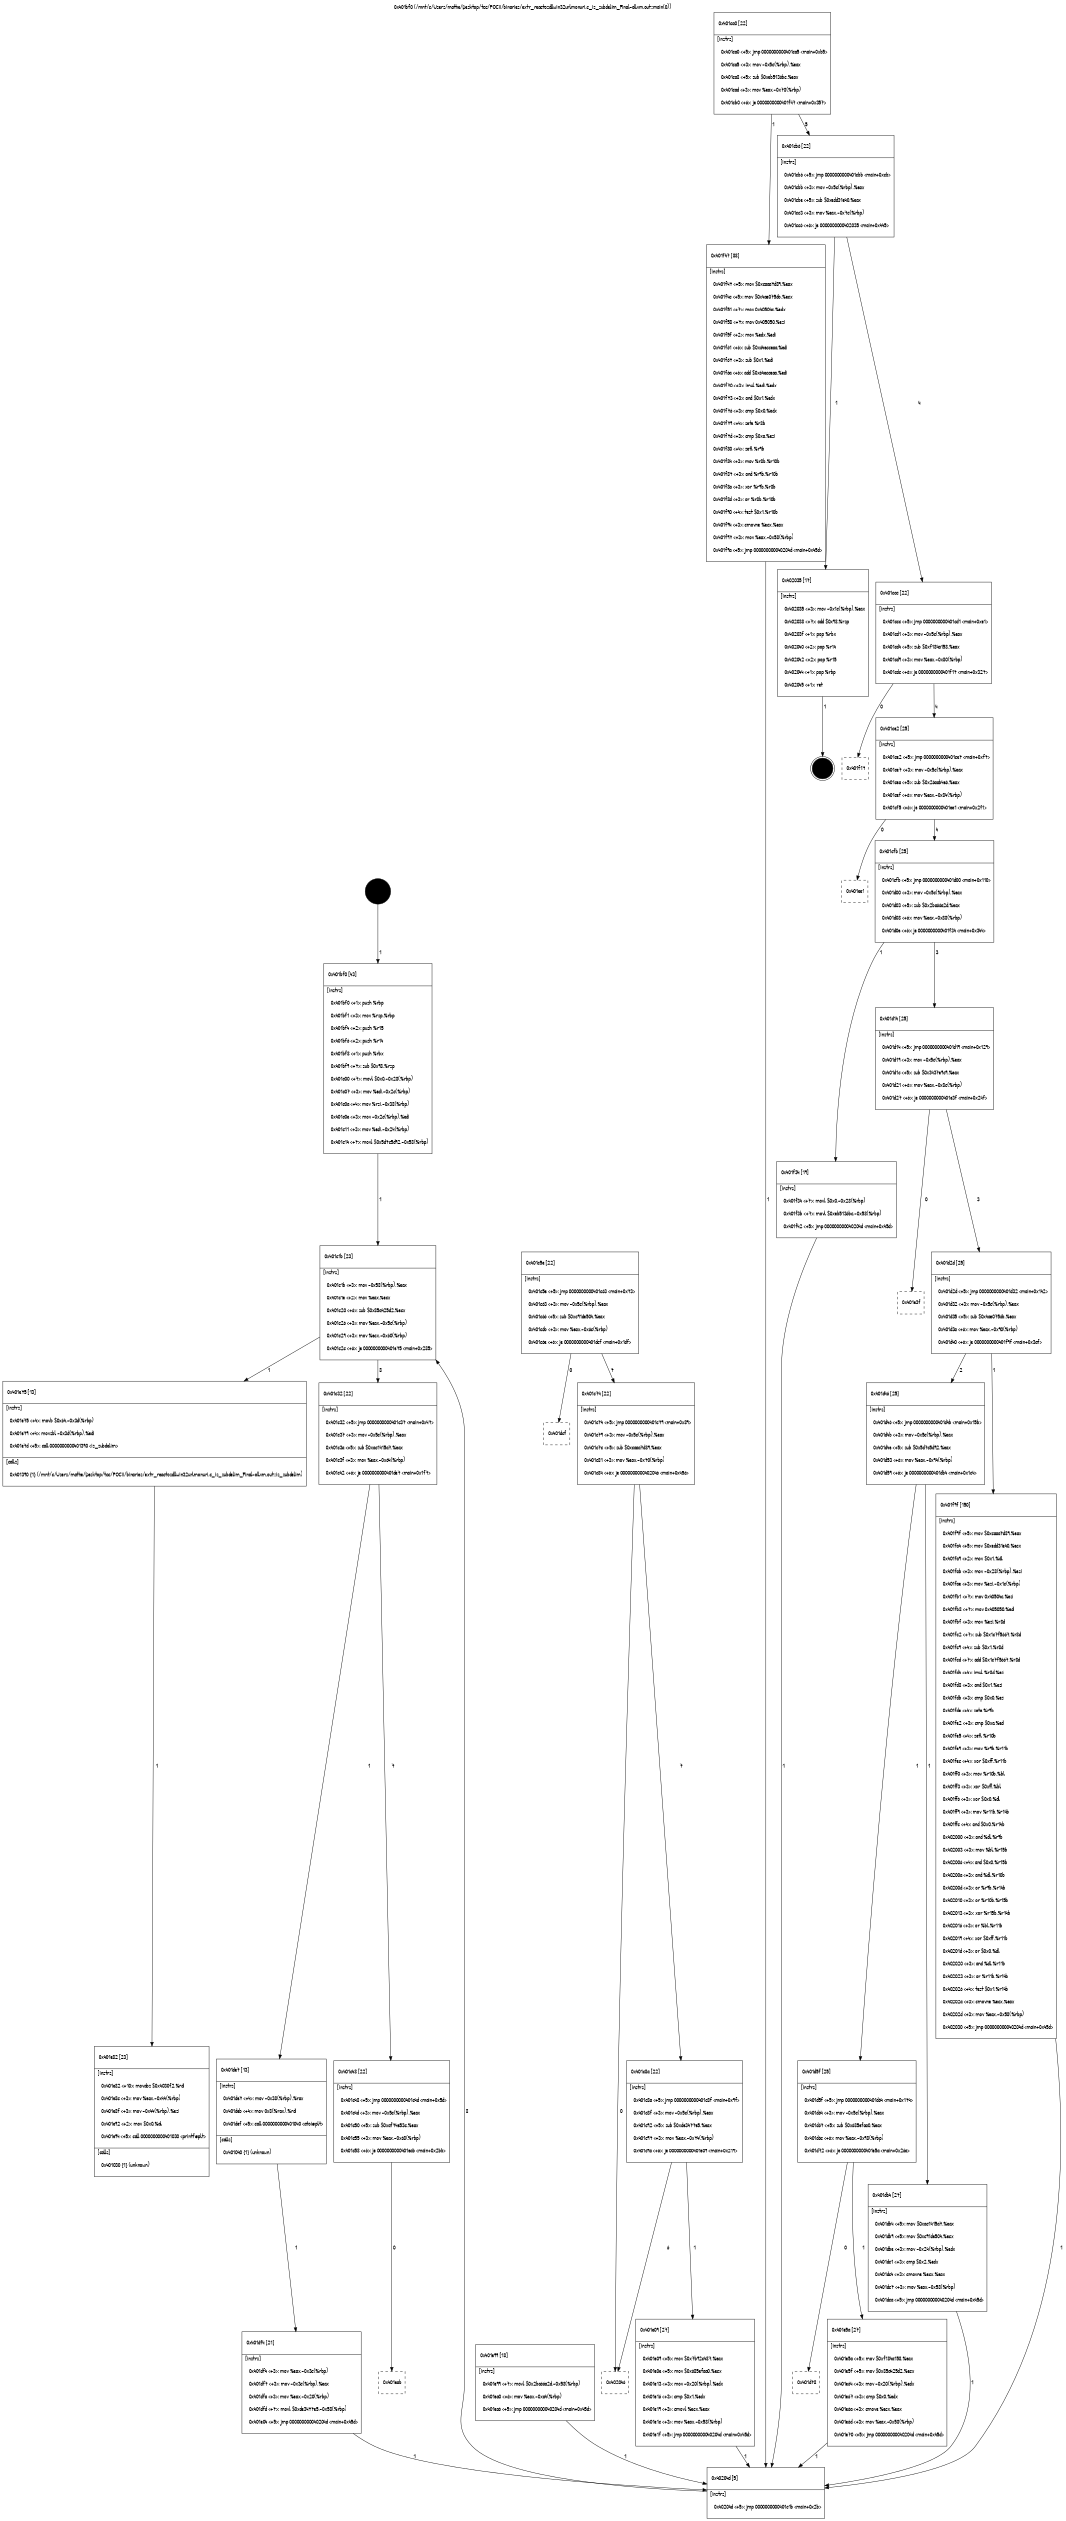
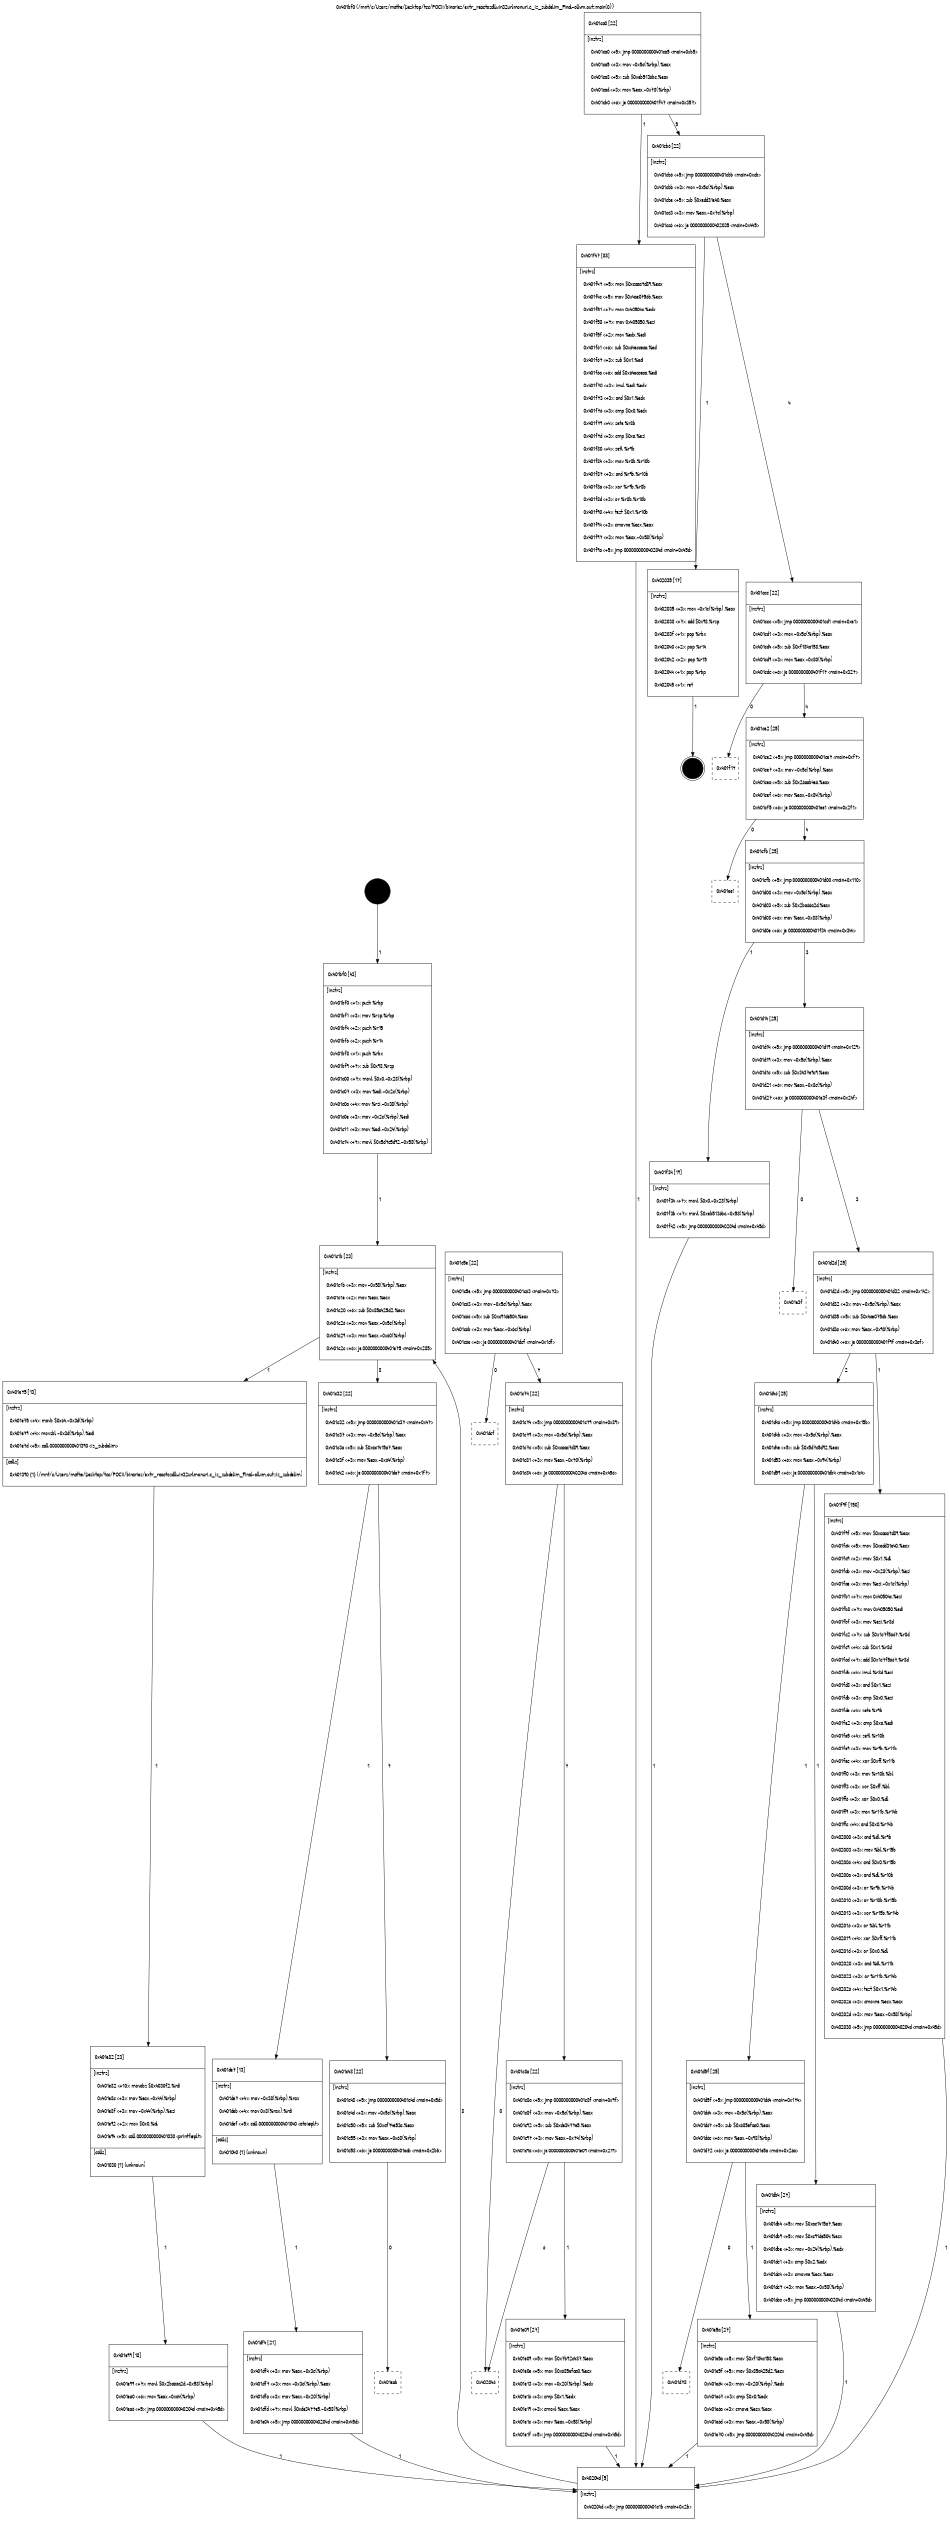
none -> (159, 2258)
